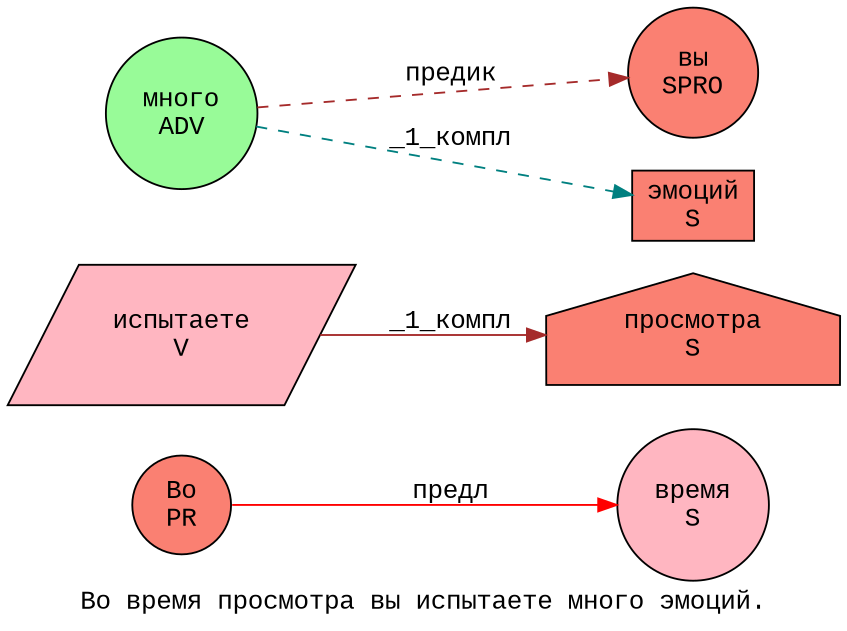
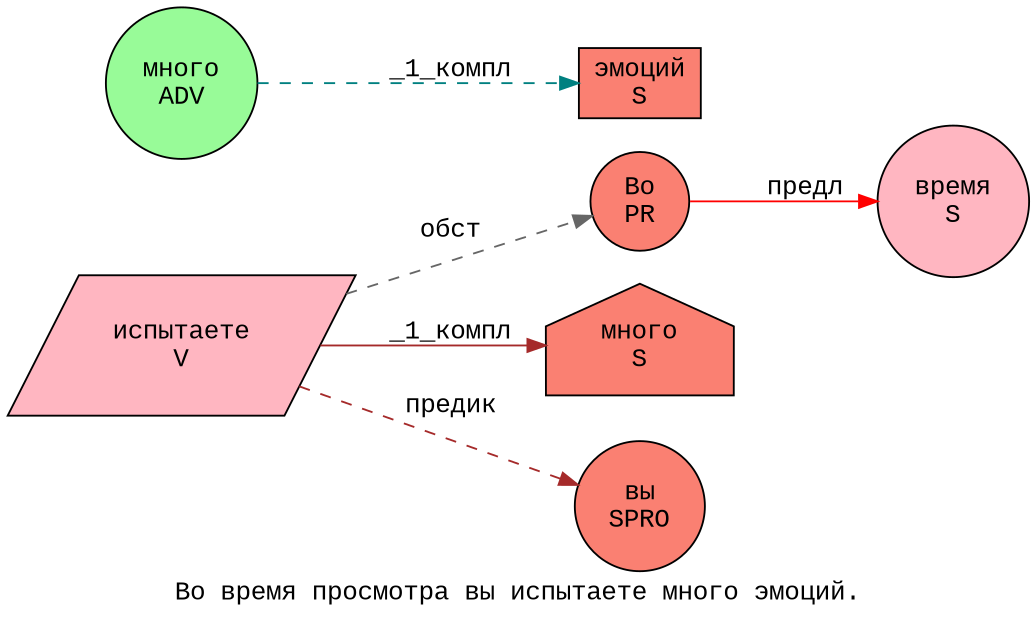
(433, 93) -> (430, 433)
none -> (460, 258)
(693, 335) -> (640, 345)
